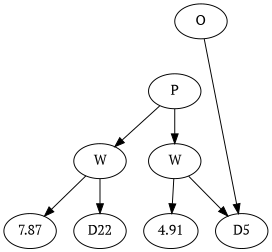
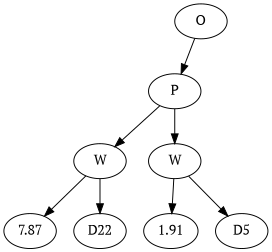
(220, 122) -> (190, 52)
(171, 231) -> (171, 231)
